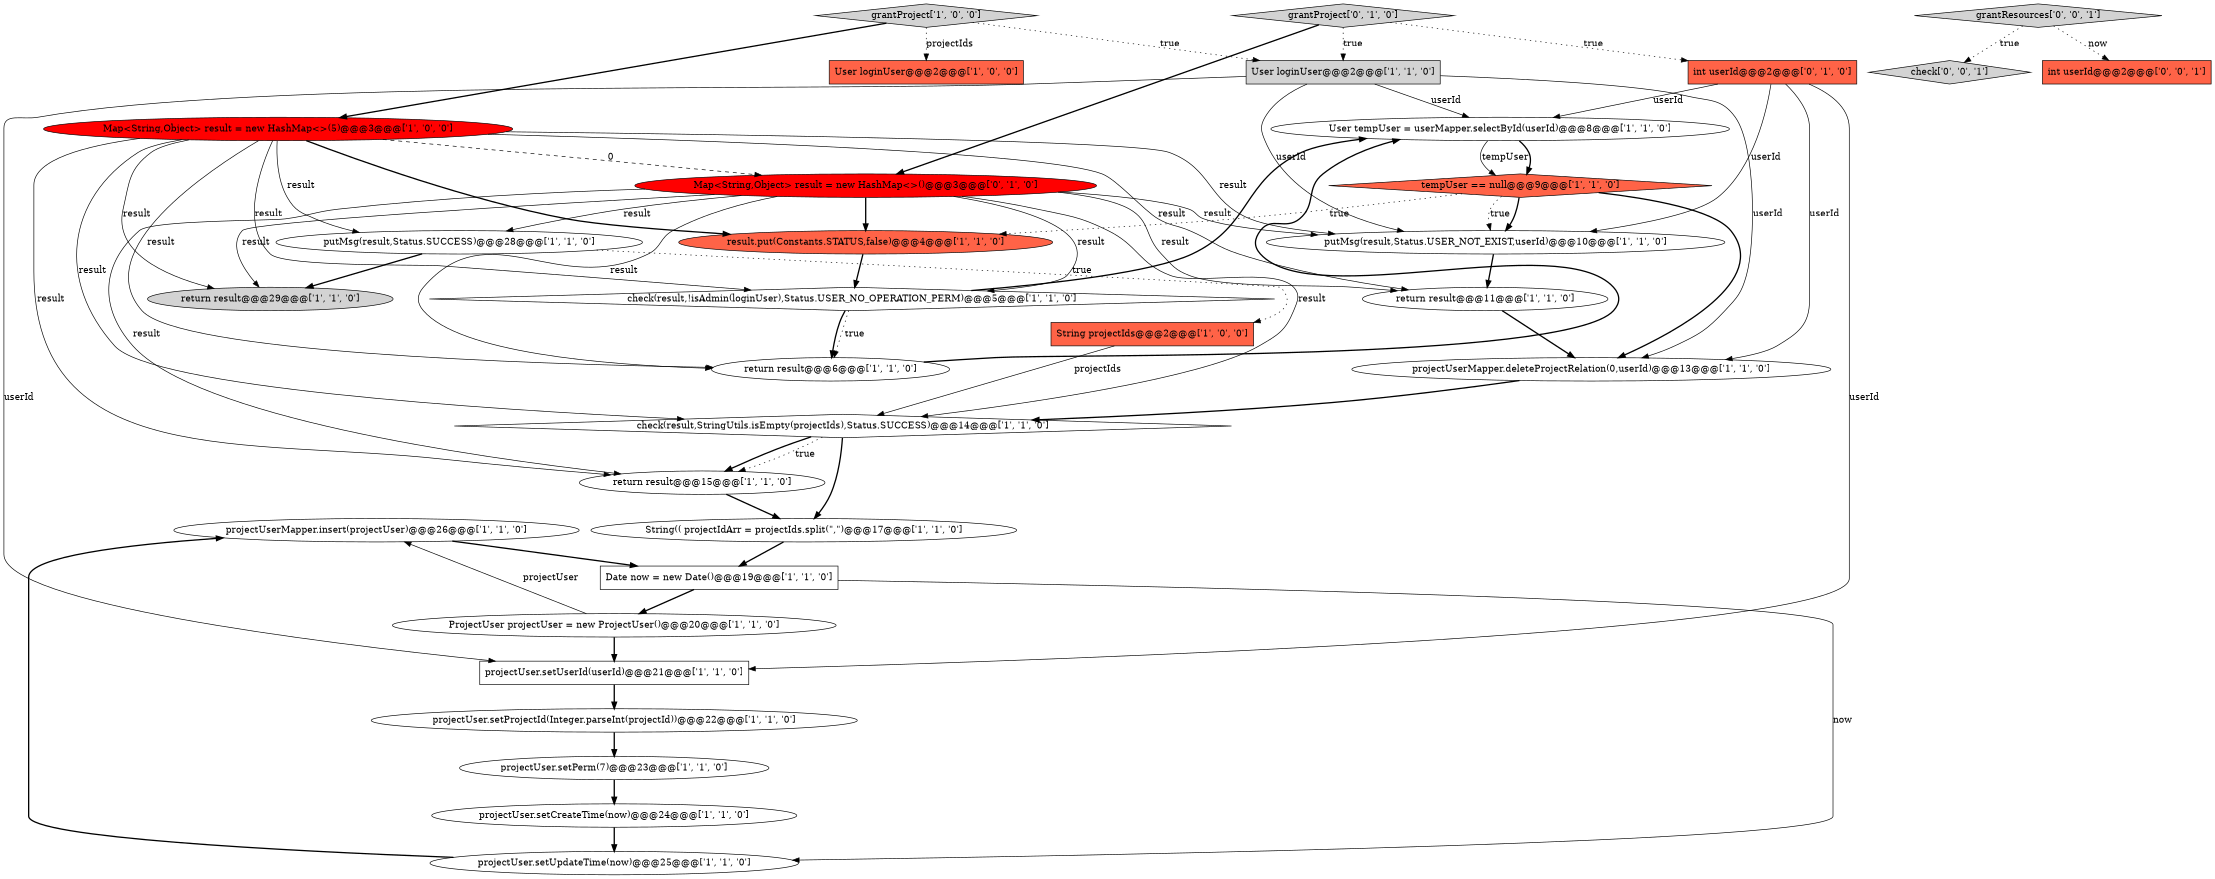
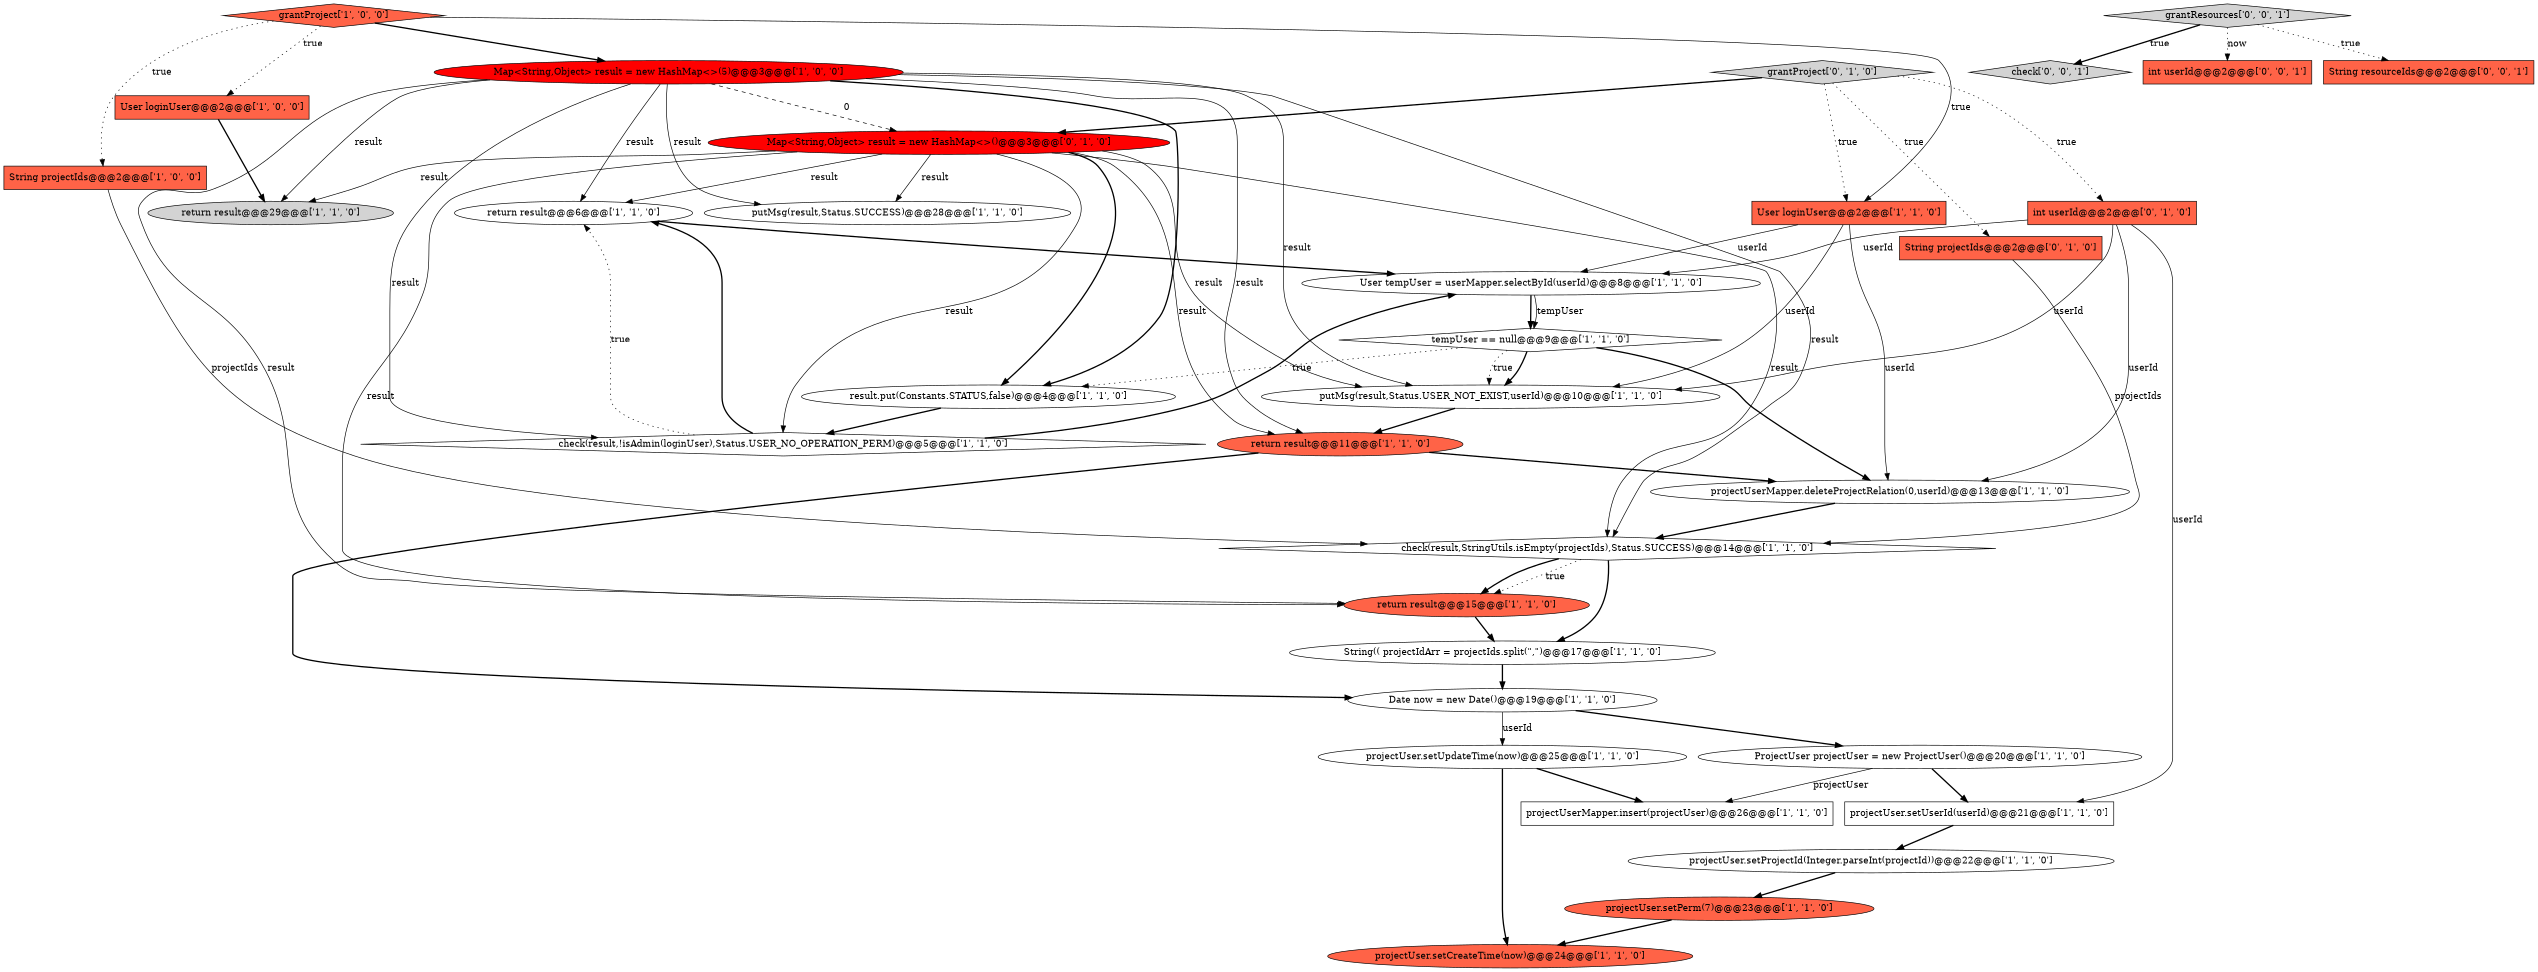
(926, 16) -> (334, 16)
(1113, 41) -> (1270, 29)
(1996, 42) -> (2141, 43)
(950, 44) -> (313, 44)
(1343, 72) -> (1849, 213)
none -> (2429, 72)
(157, 104) -> none
(1520, 186) -> (1530, 340)
(866, 242) -> (988, 397)
none -> (2001, 248)
(964, 269) -> (157, 59)
(367, 270) -> (240, 157)
(1485, 299) -> (1340, 444)
(702, 483) -> (1467, 605)
(377, 530) -> (1677, 814)
(541, 553) -> (294, 654)
(719, 578) -> (1502, 700)
(1843, 720) -> (1517, 729)
(614, 768) -> (1719, 909)
(614, 816) -> (1510, 956)
(614, 836) -> (1502, 854)
